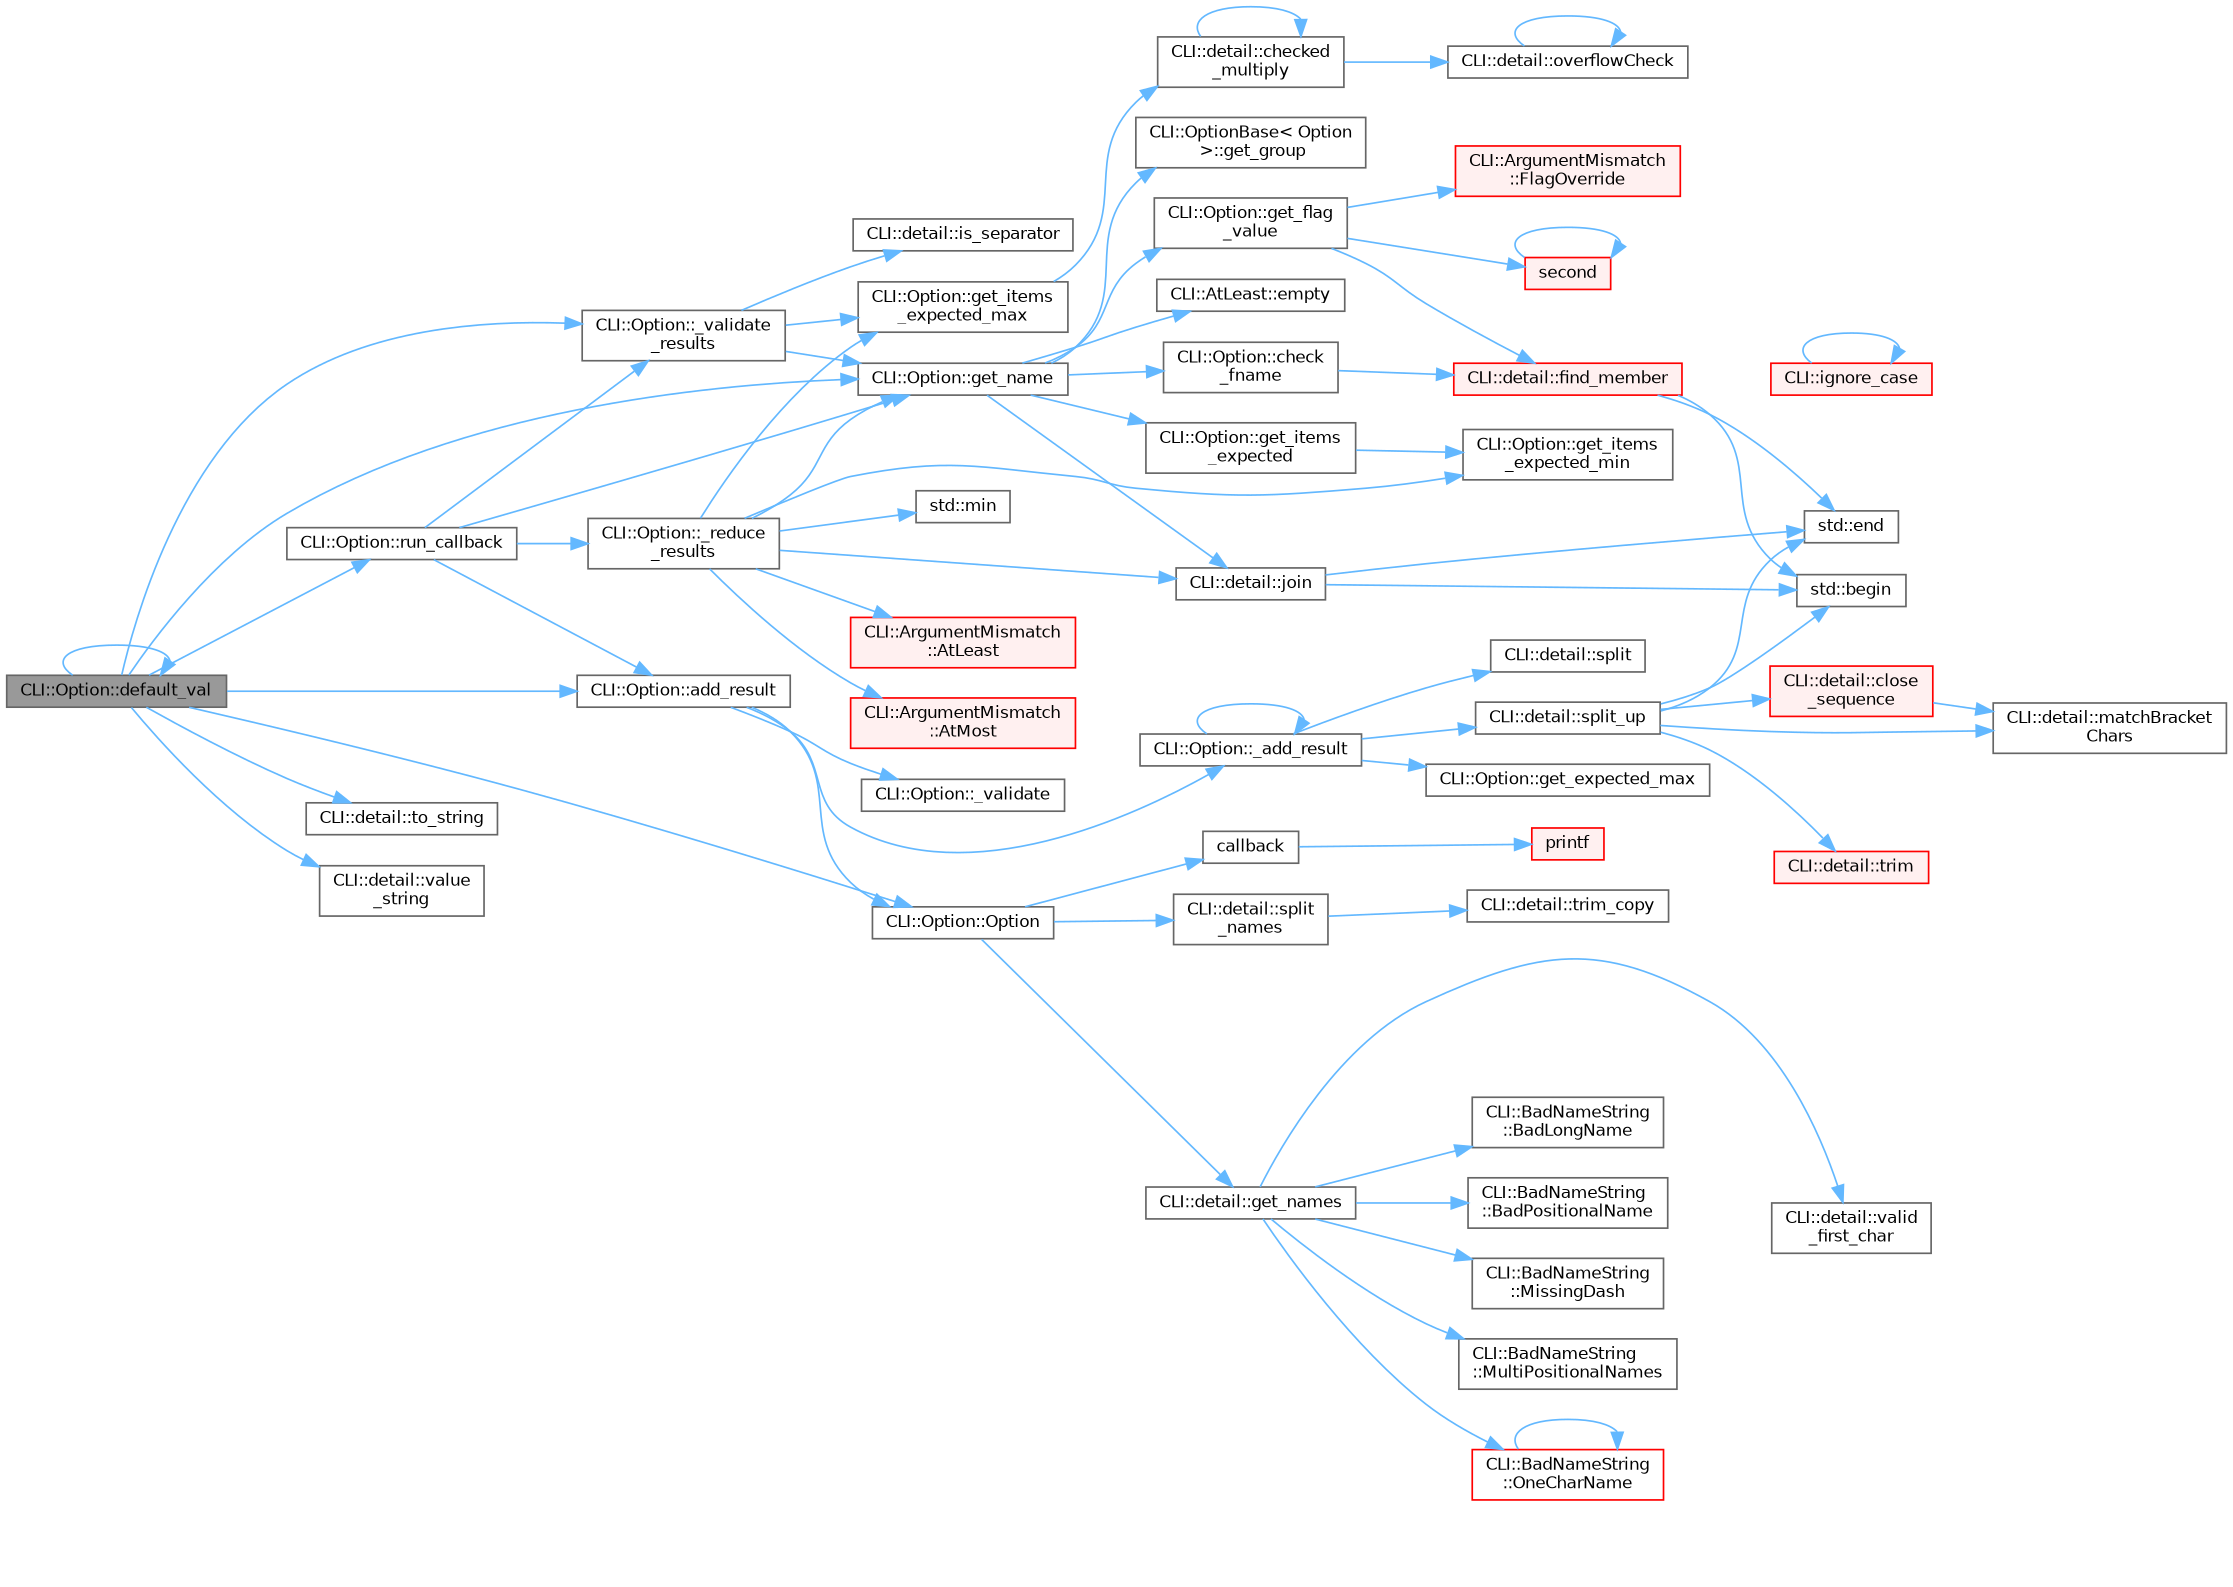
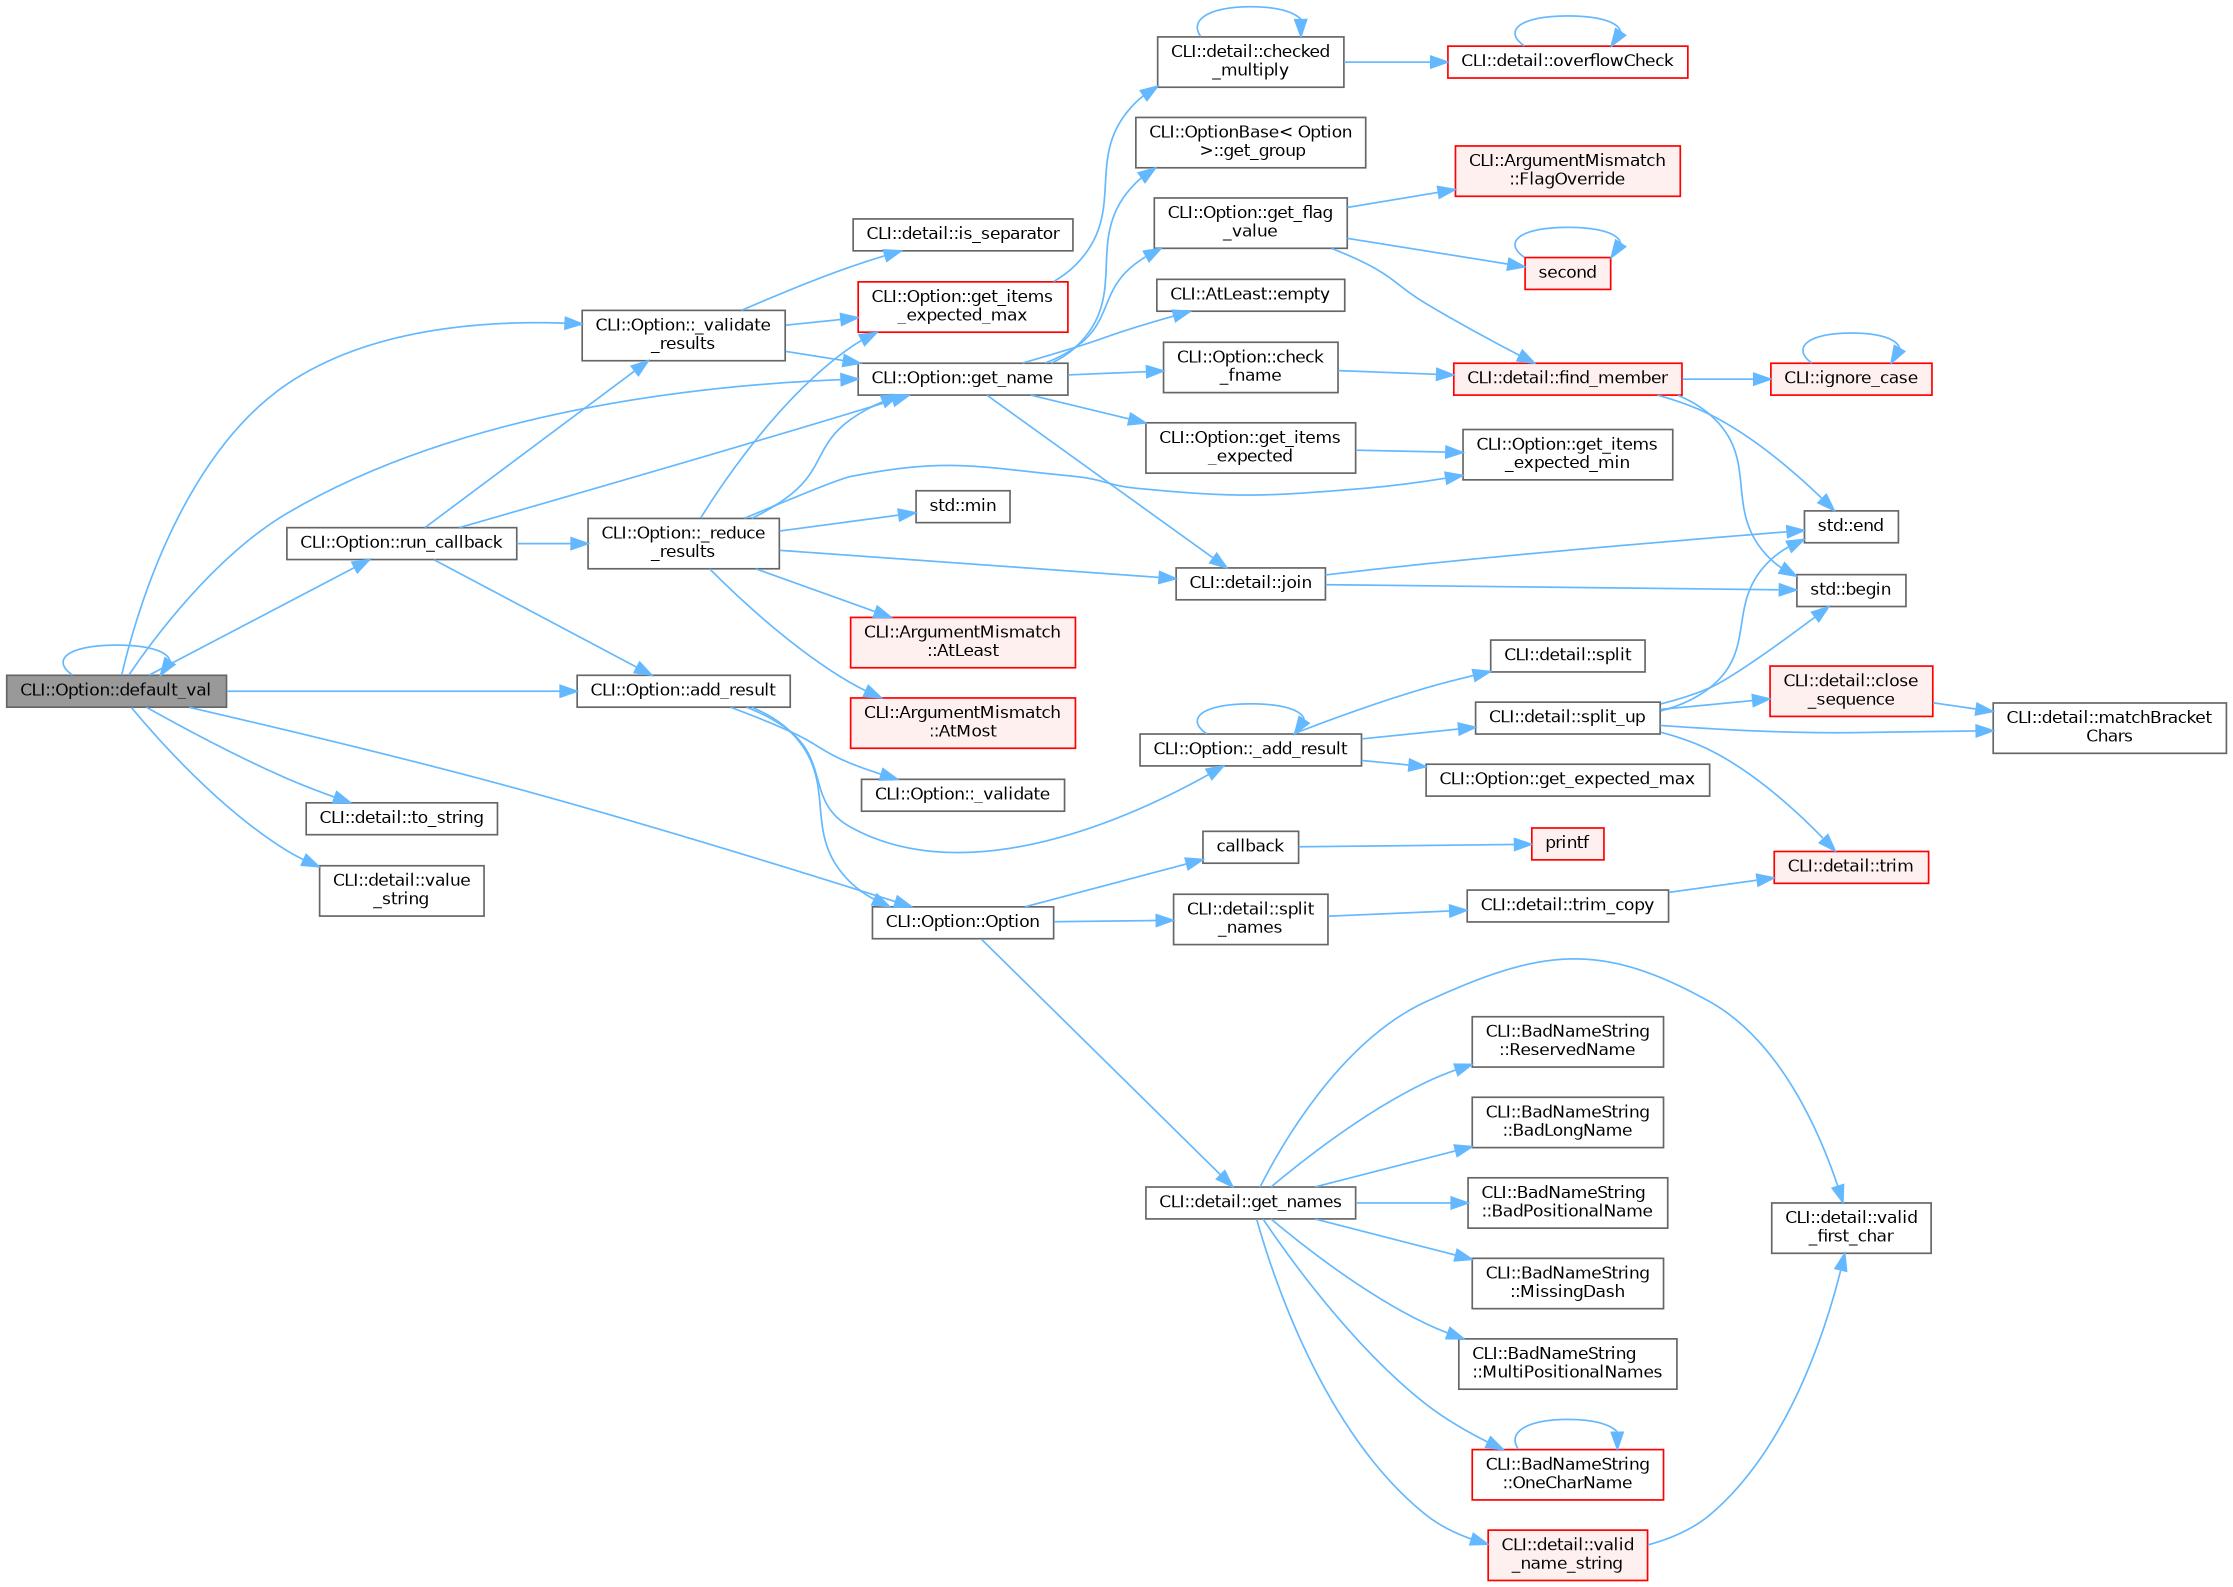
(1568, 62) -> (1568, 62)
(963, 307) -> (963, 307)
none -> (1718, 379)
none -> (1713, 886)
none -> (1568, 1042)
none -> (1568, 1555)
